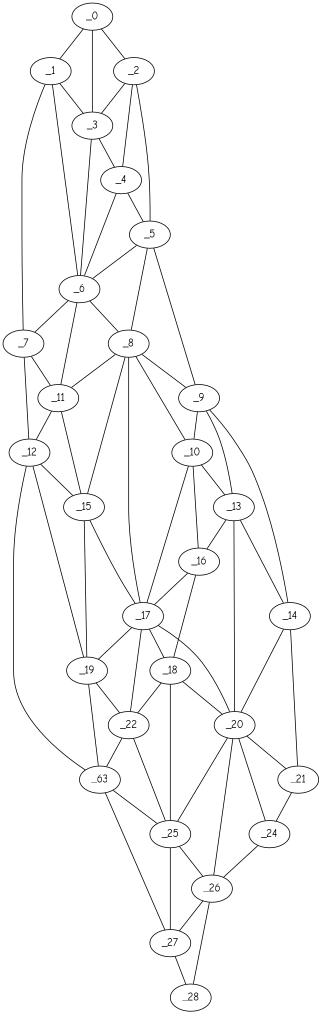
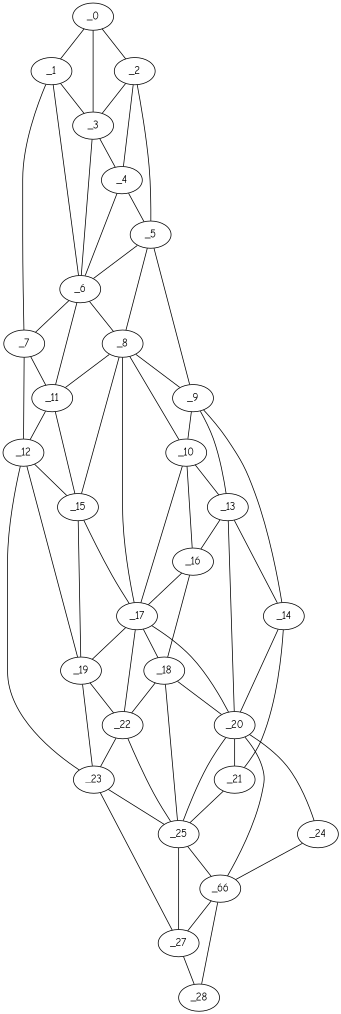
(100, 780) -> (94, 780)
(284, 807) -> (207, 807)
(212, 889) -> (220, 889)
